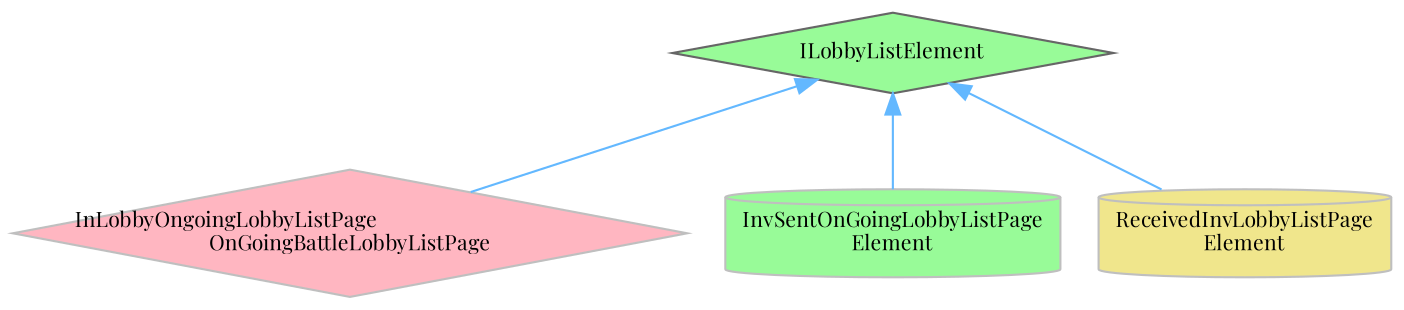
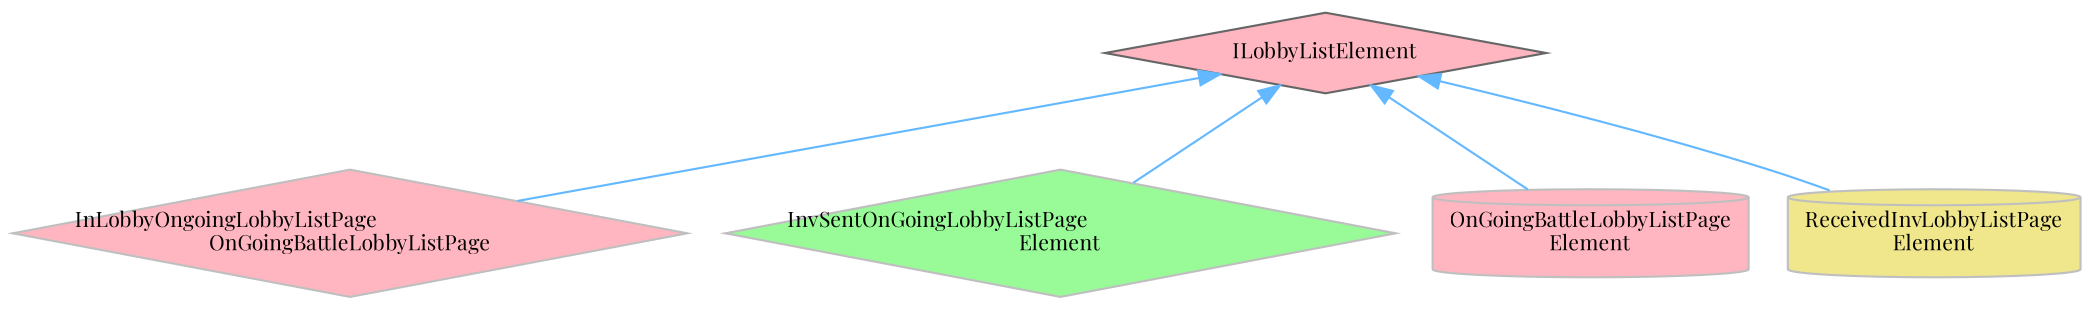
(893, 53) -> (1326, 53)
(893, 233) -> (1060, 233)
none -> (1591, 233)
